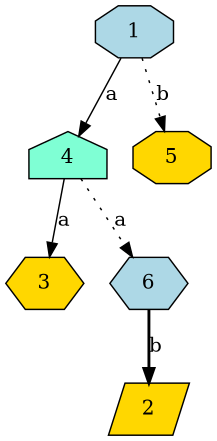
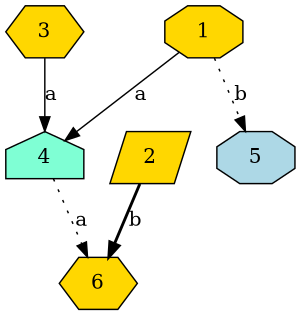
(134, 32) -> (204, 32)
(172, 158) -> (256, 158)
(58, 211) -> (45, 87)
(149, 283) -> (98, 283)
(149, 339) -> (127, 214)
